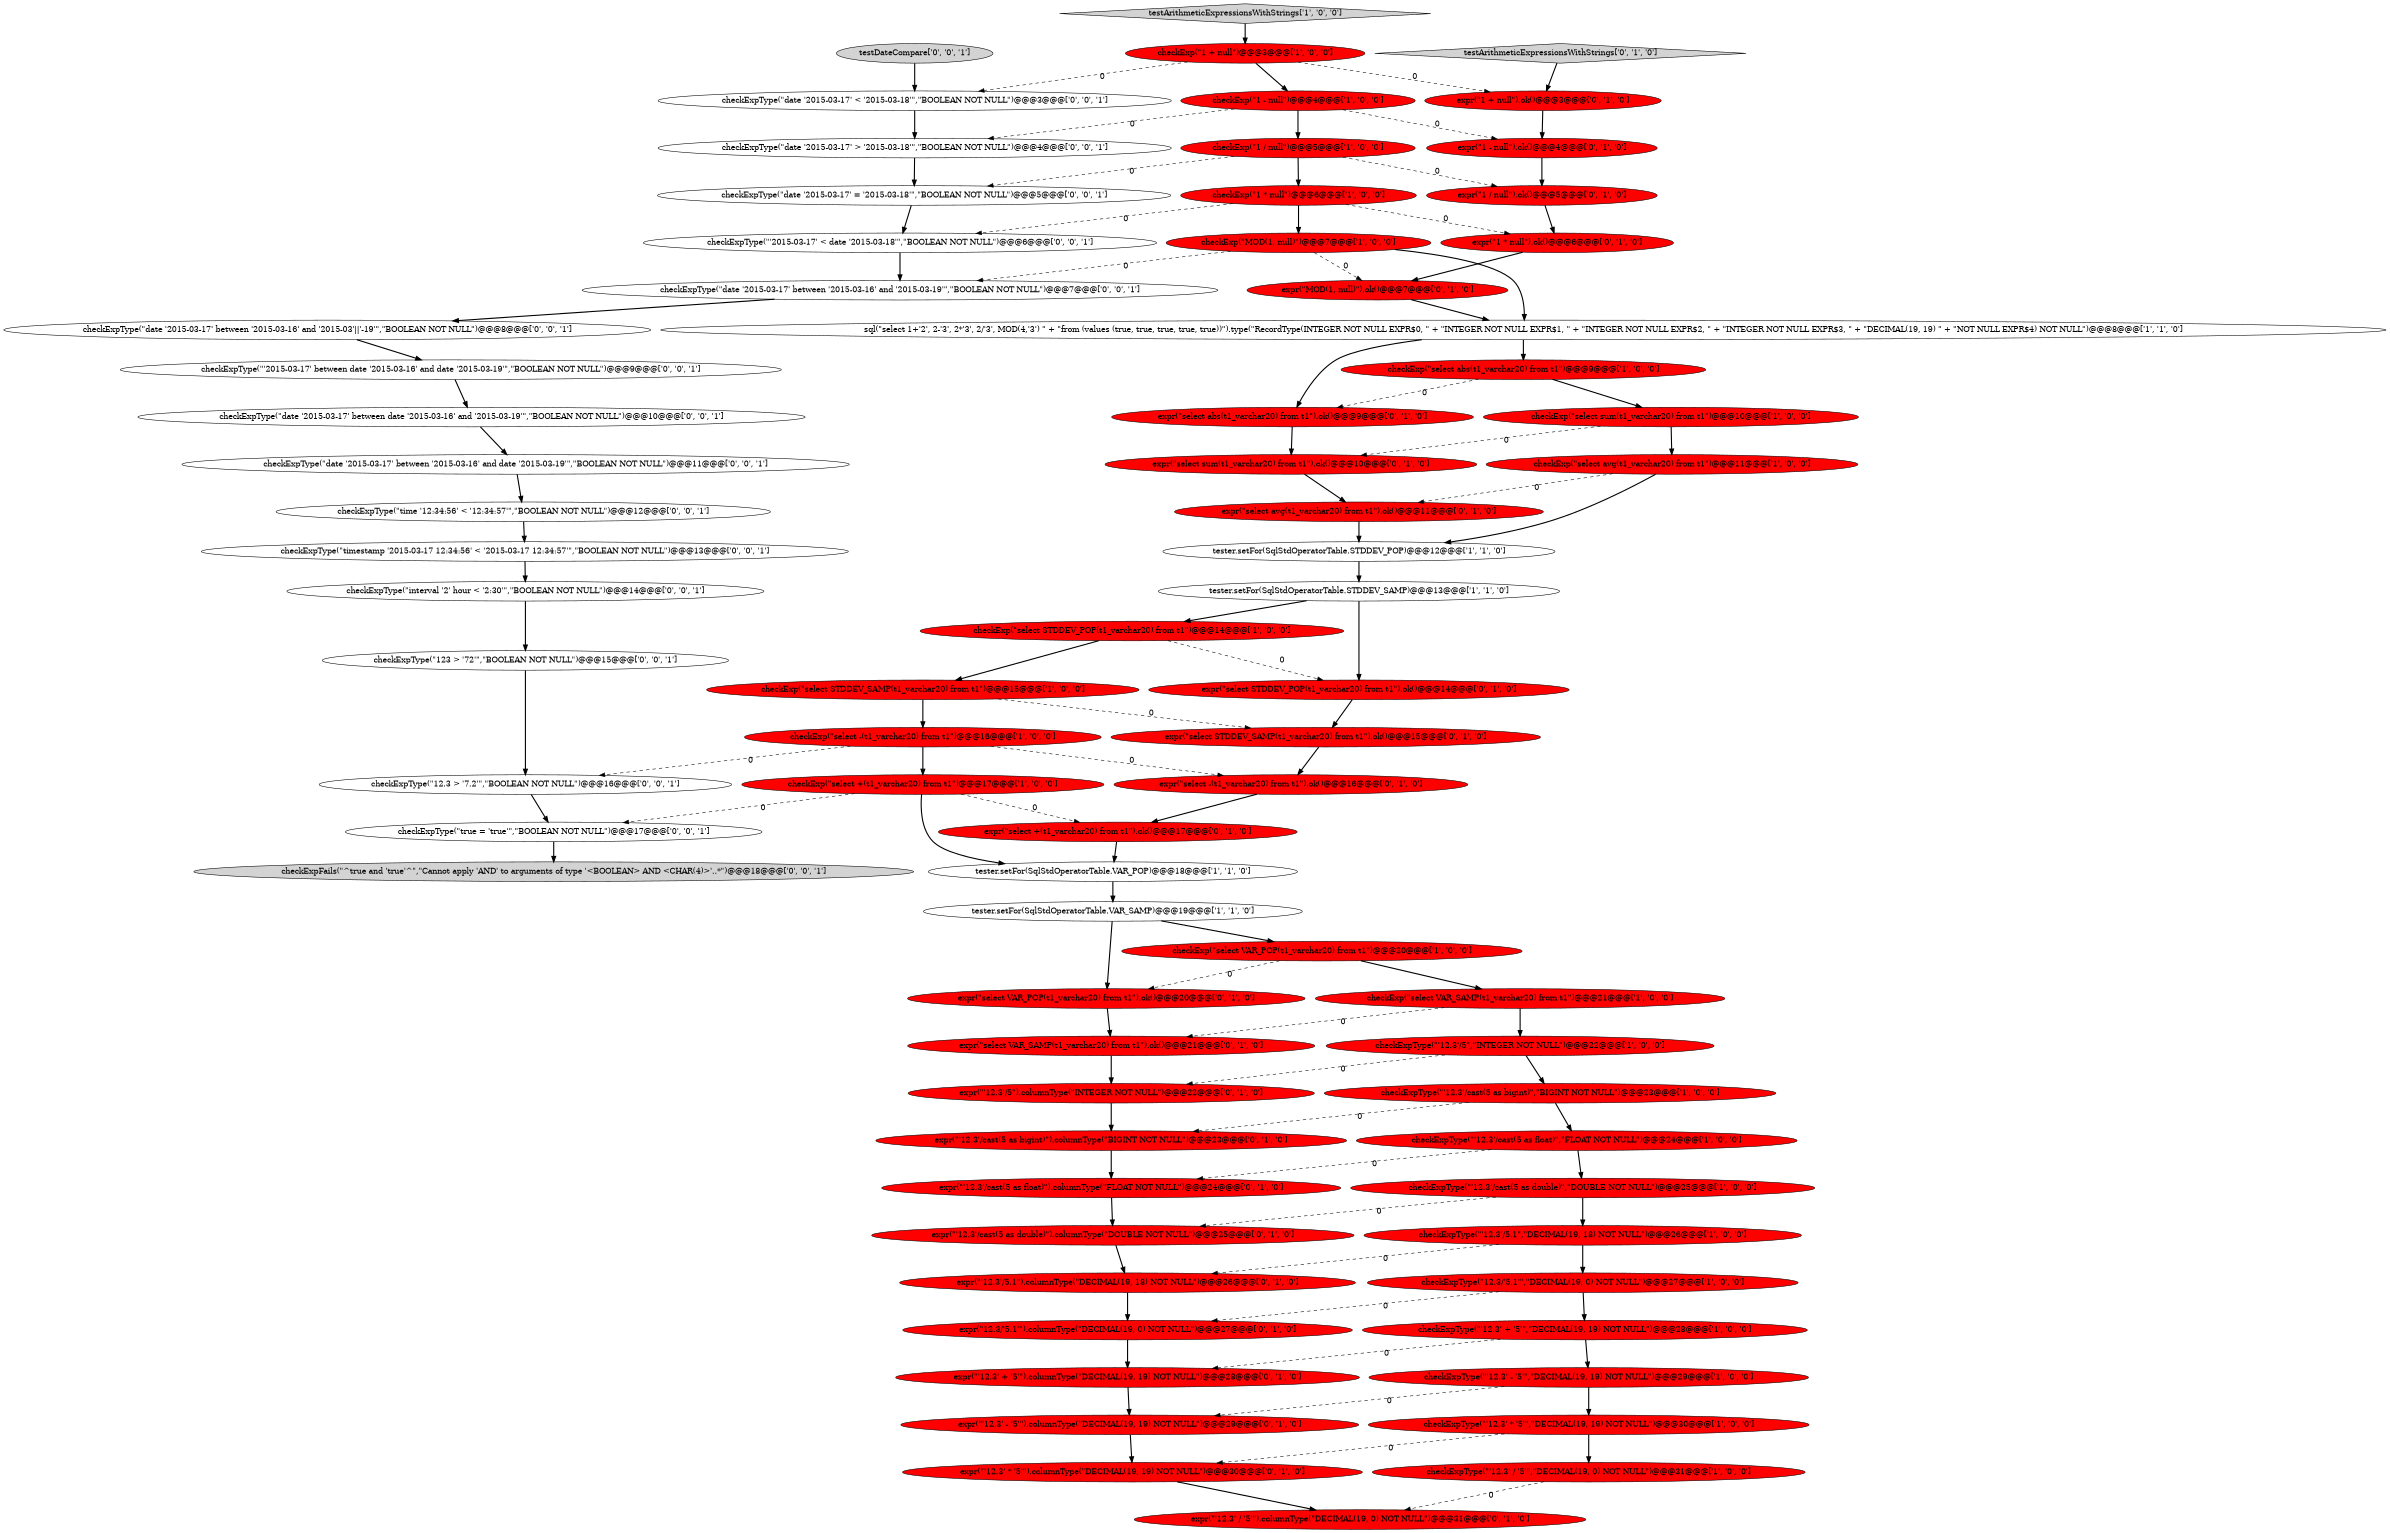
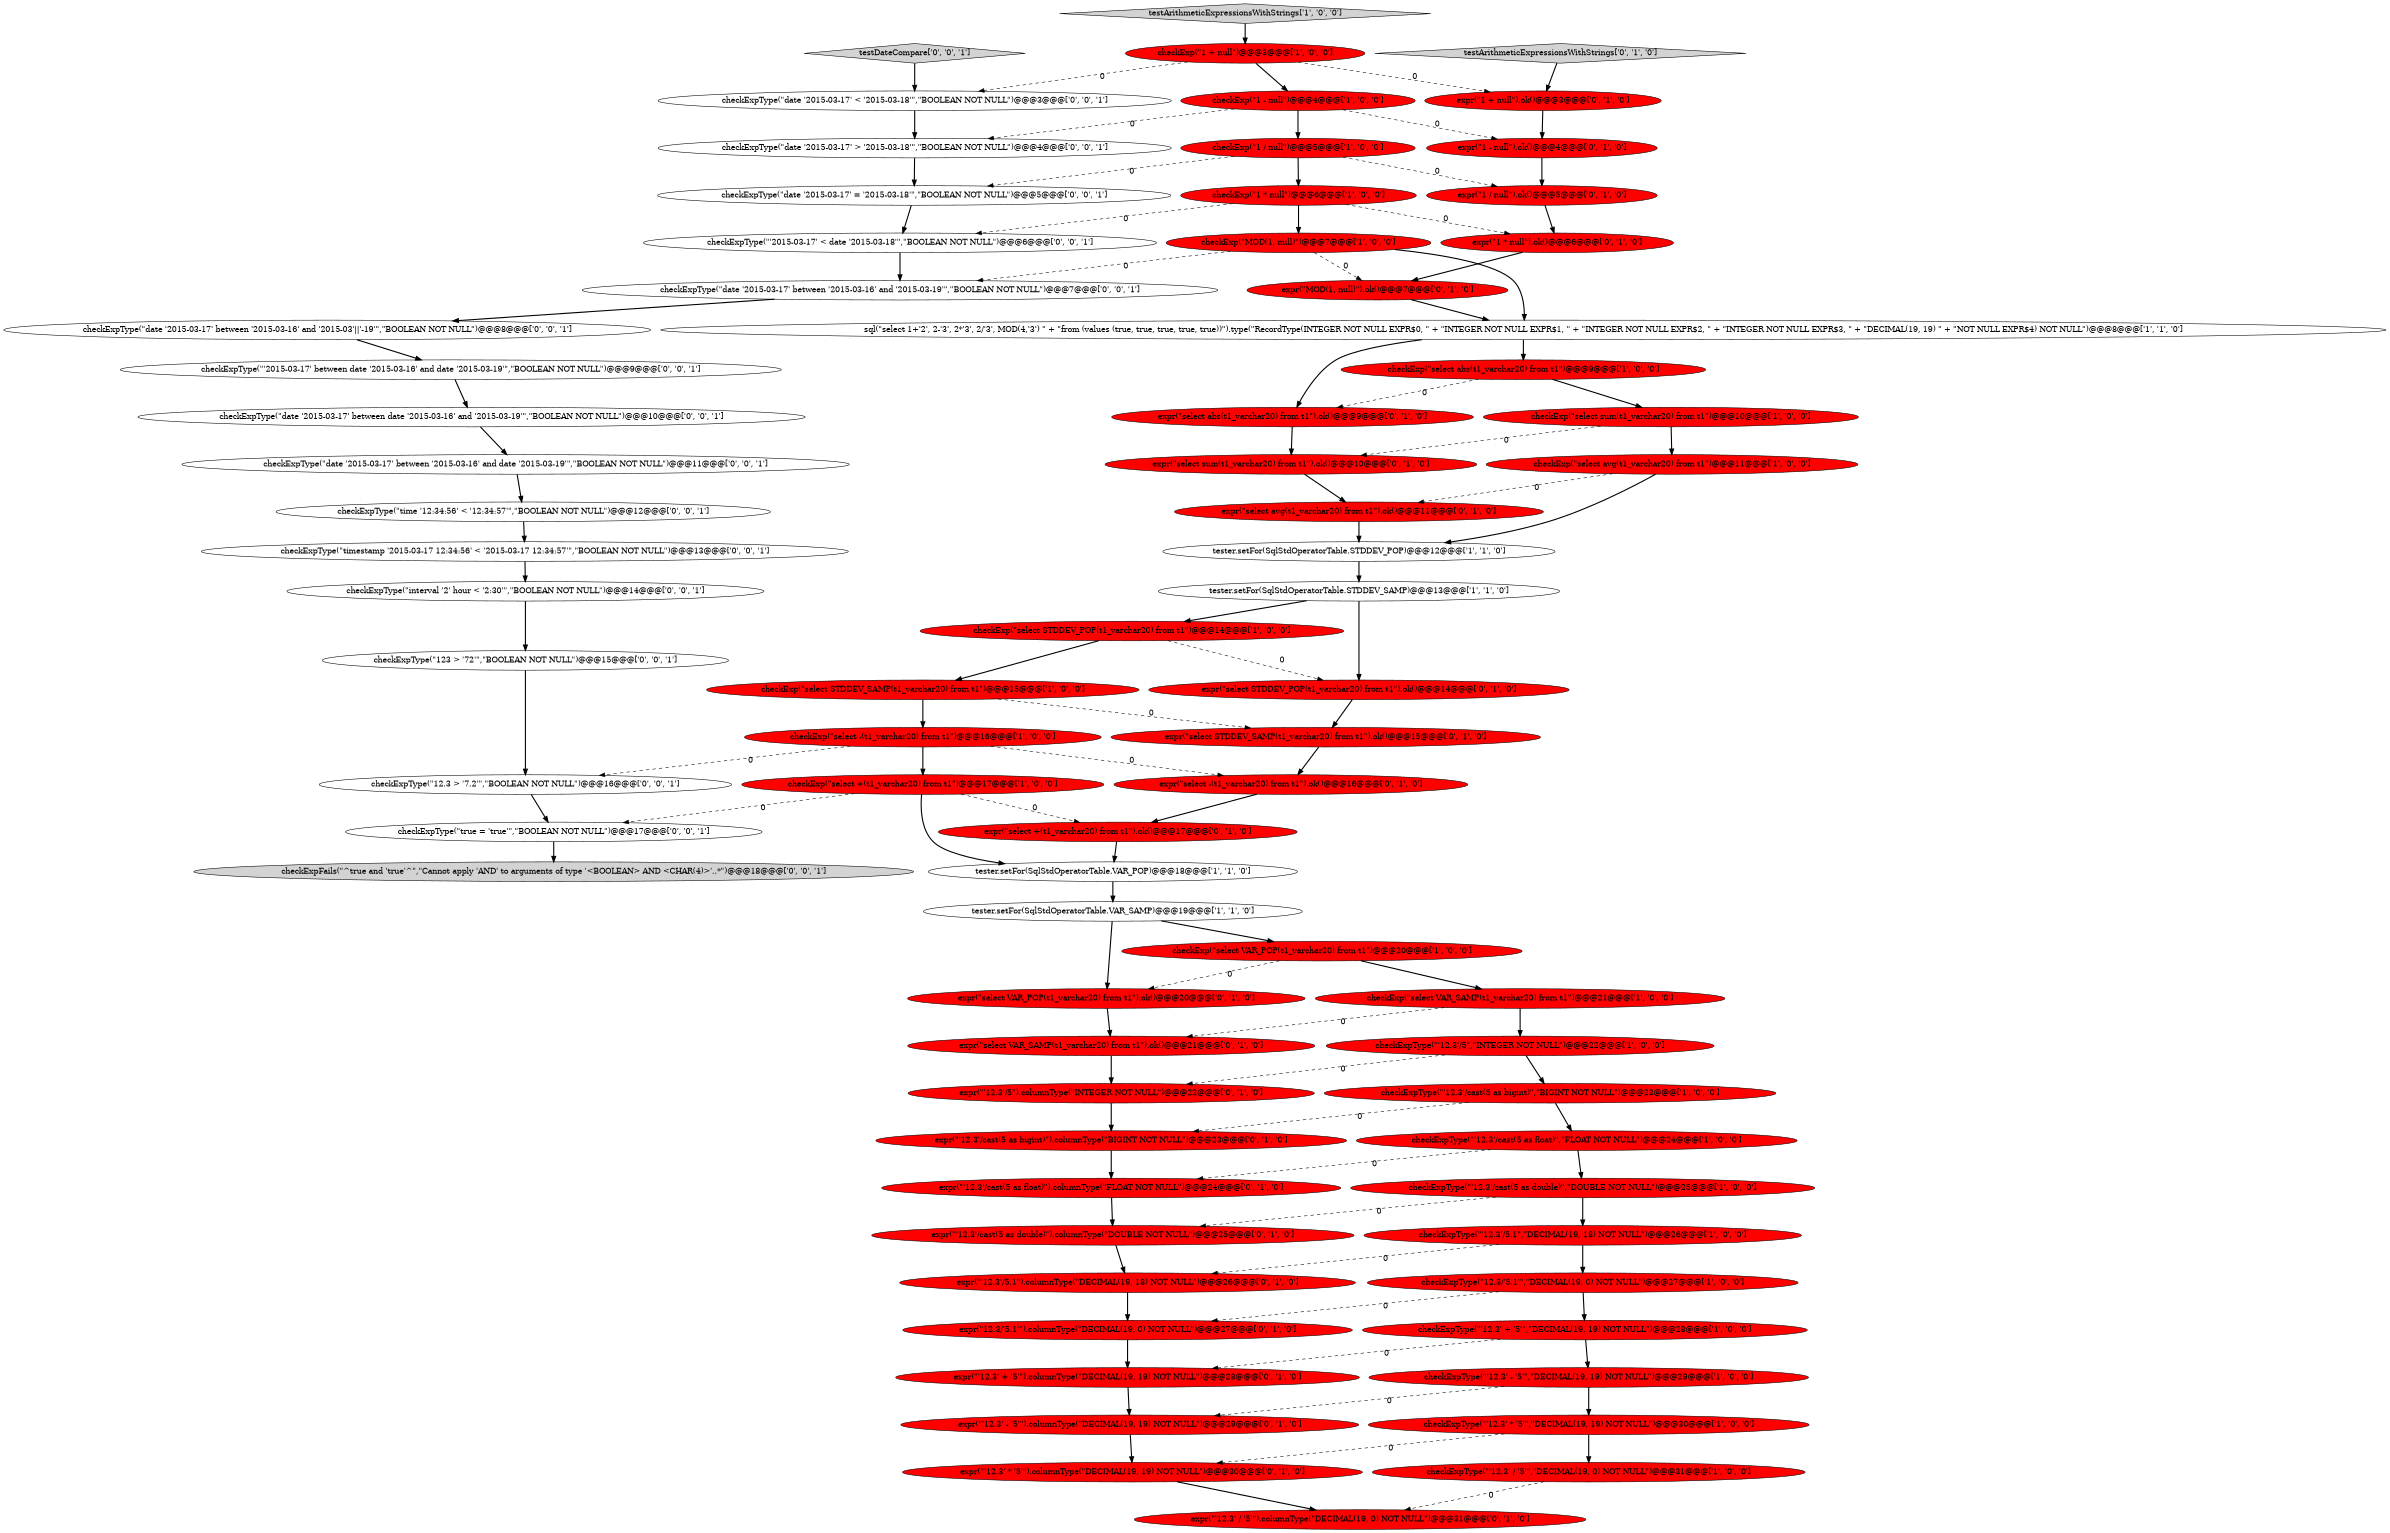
(915, 53) -> (915, 53)
